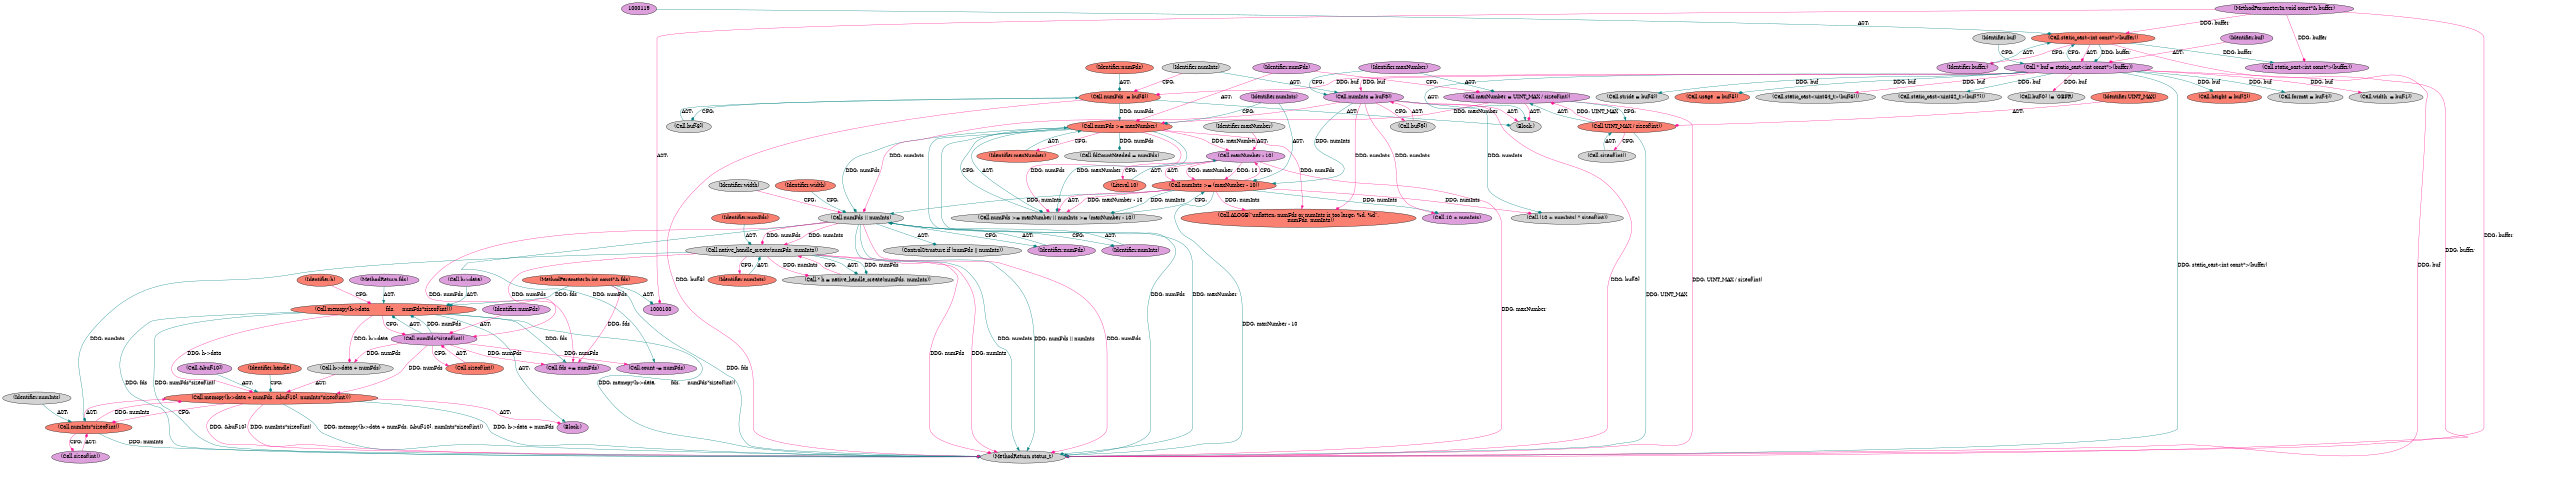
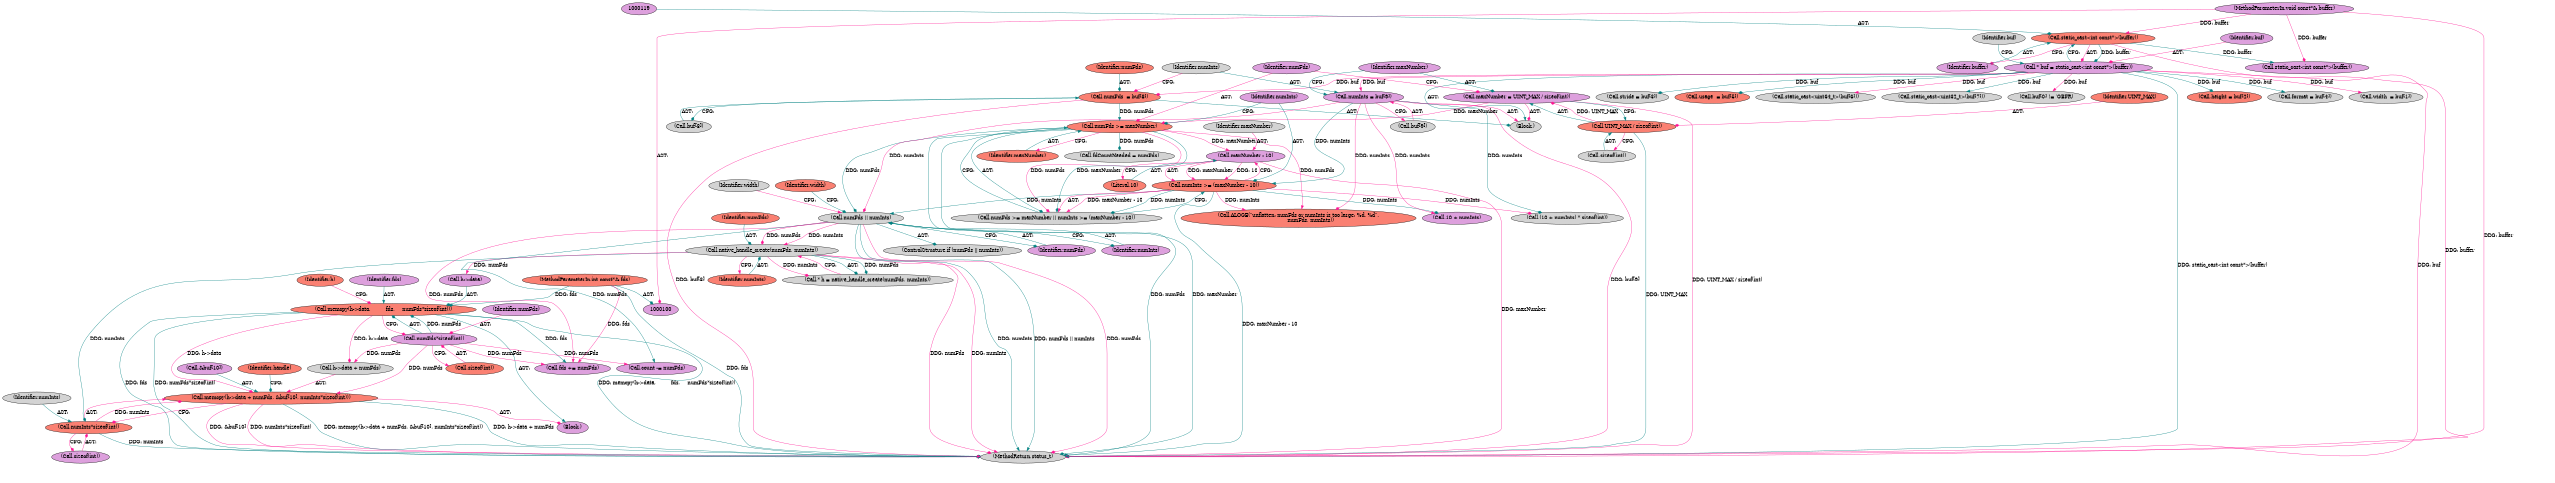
(1844, 78) -> (1844, 78)
(524, 272) -> (576, 255)
(384, 280) -> (384, 280)
